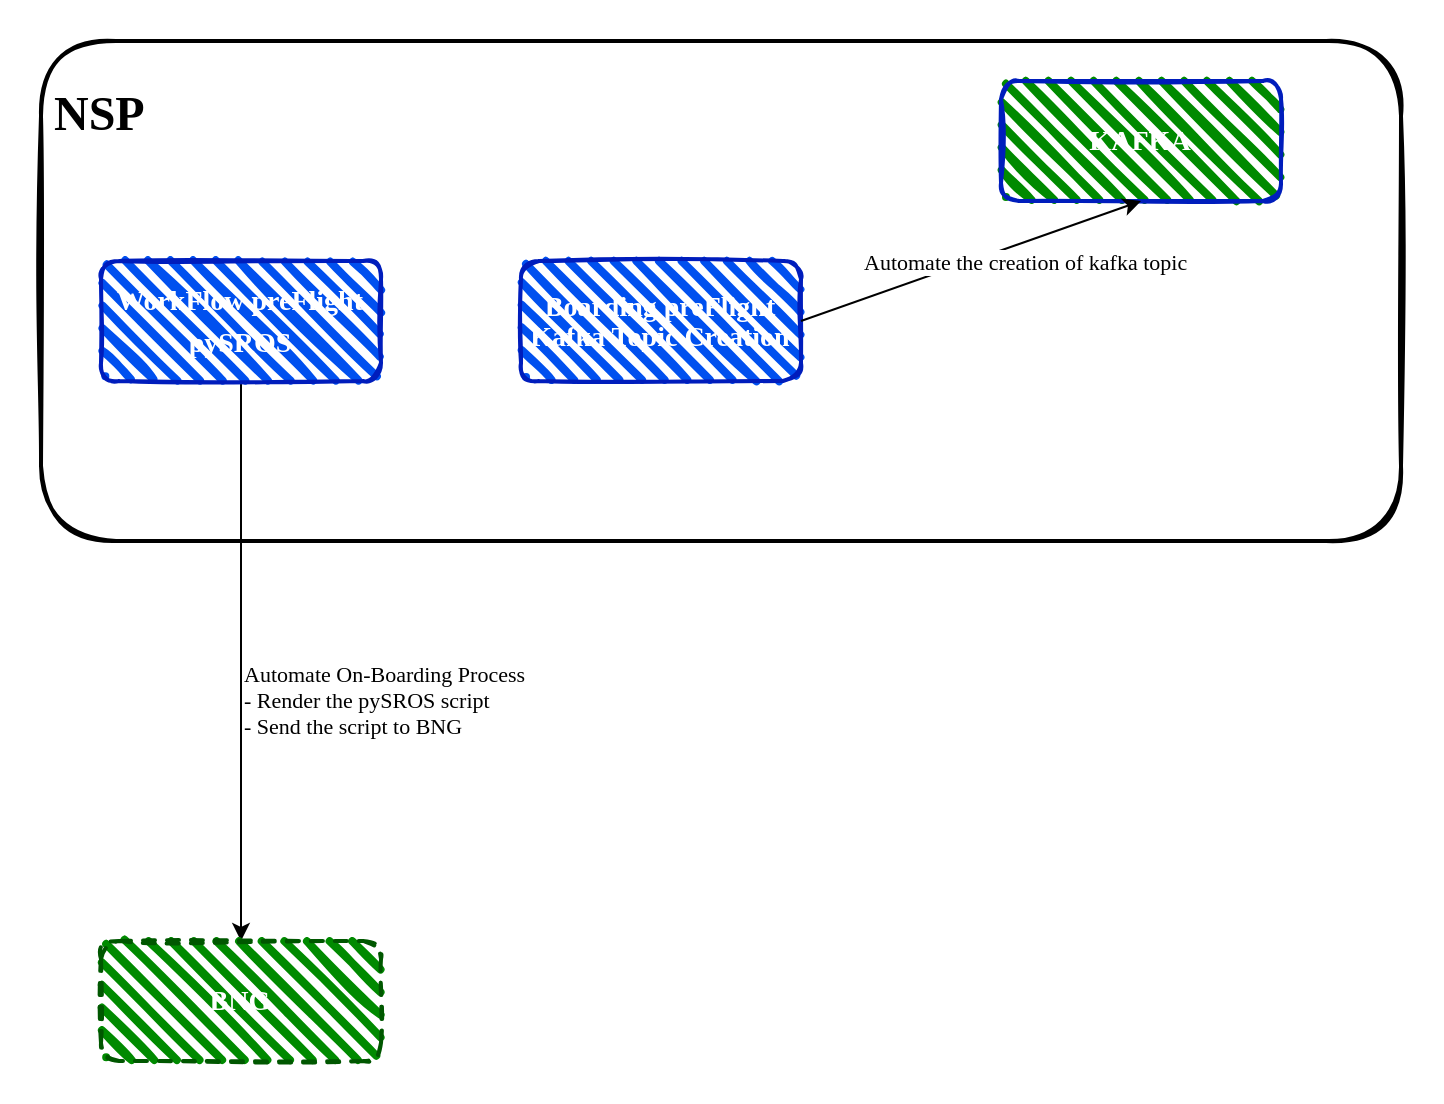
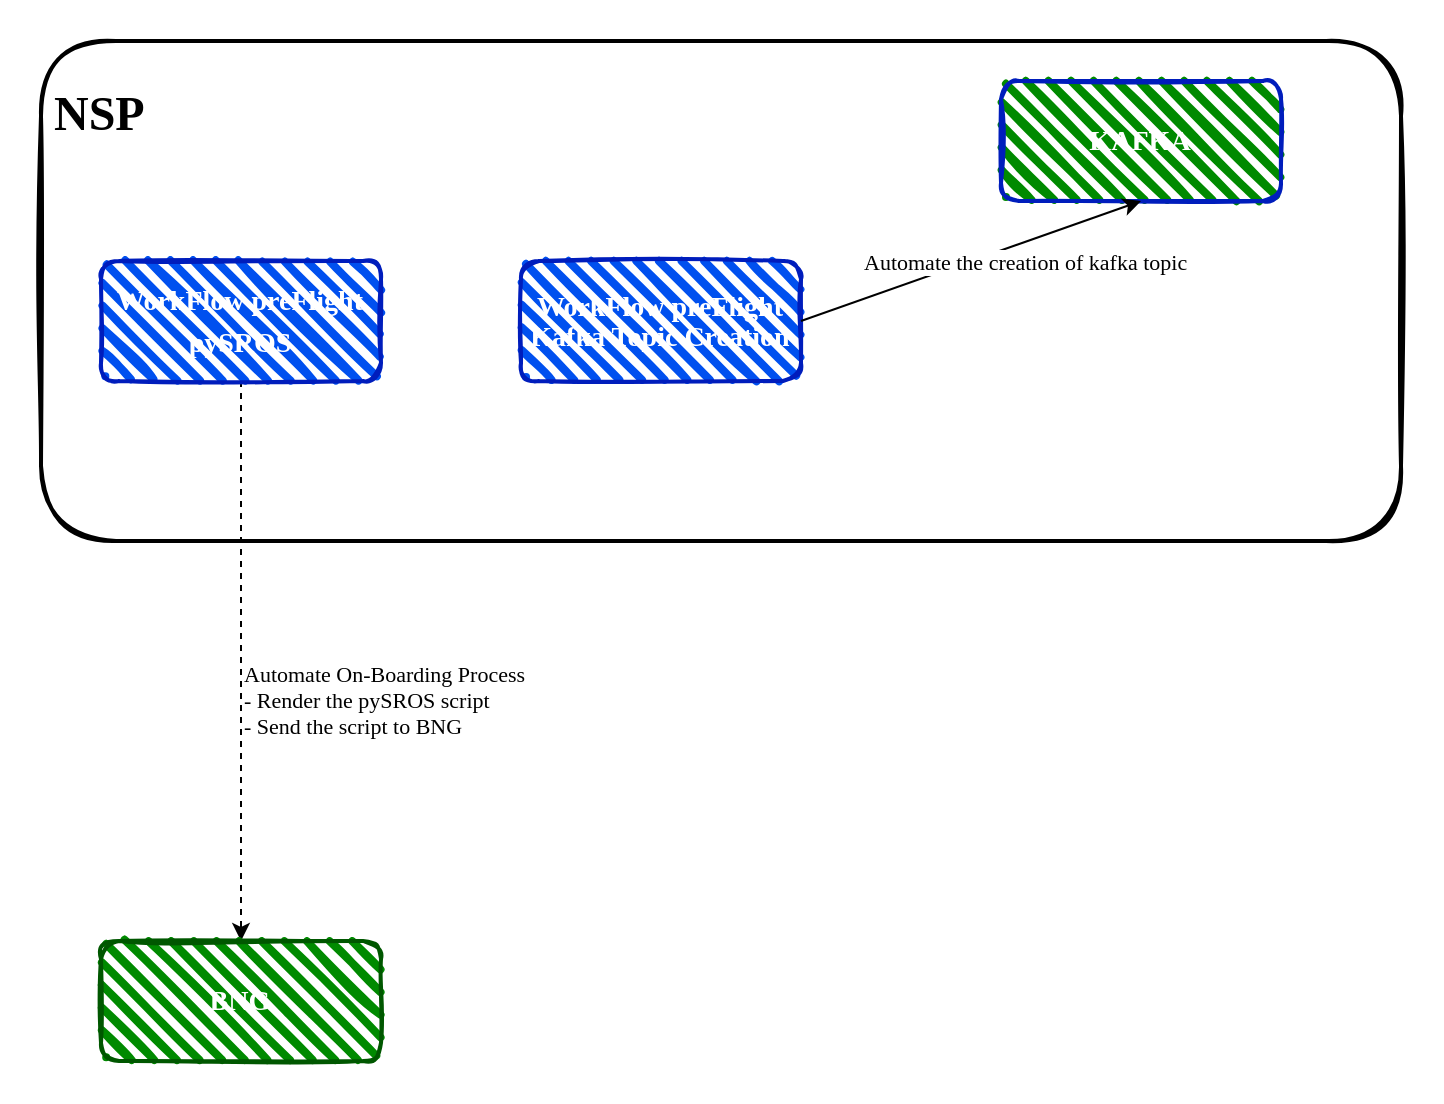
(661, 321) -> (661, 321)
(241, 733) -> (241, 733)
(241, 1001) -> (241, 1001)
